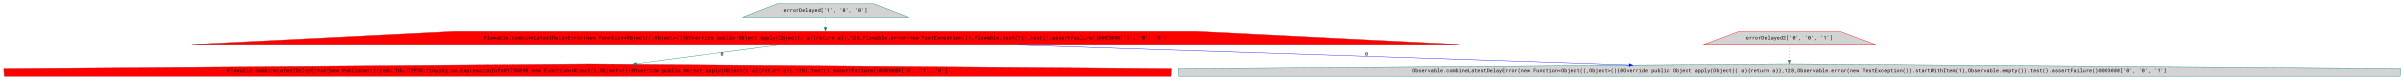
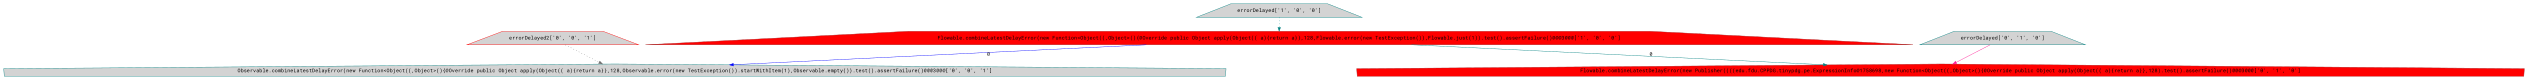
none -> (2003, 38)
